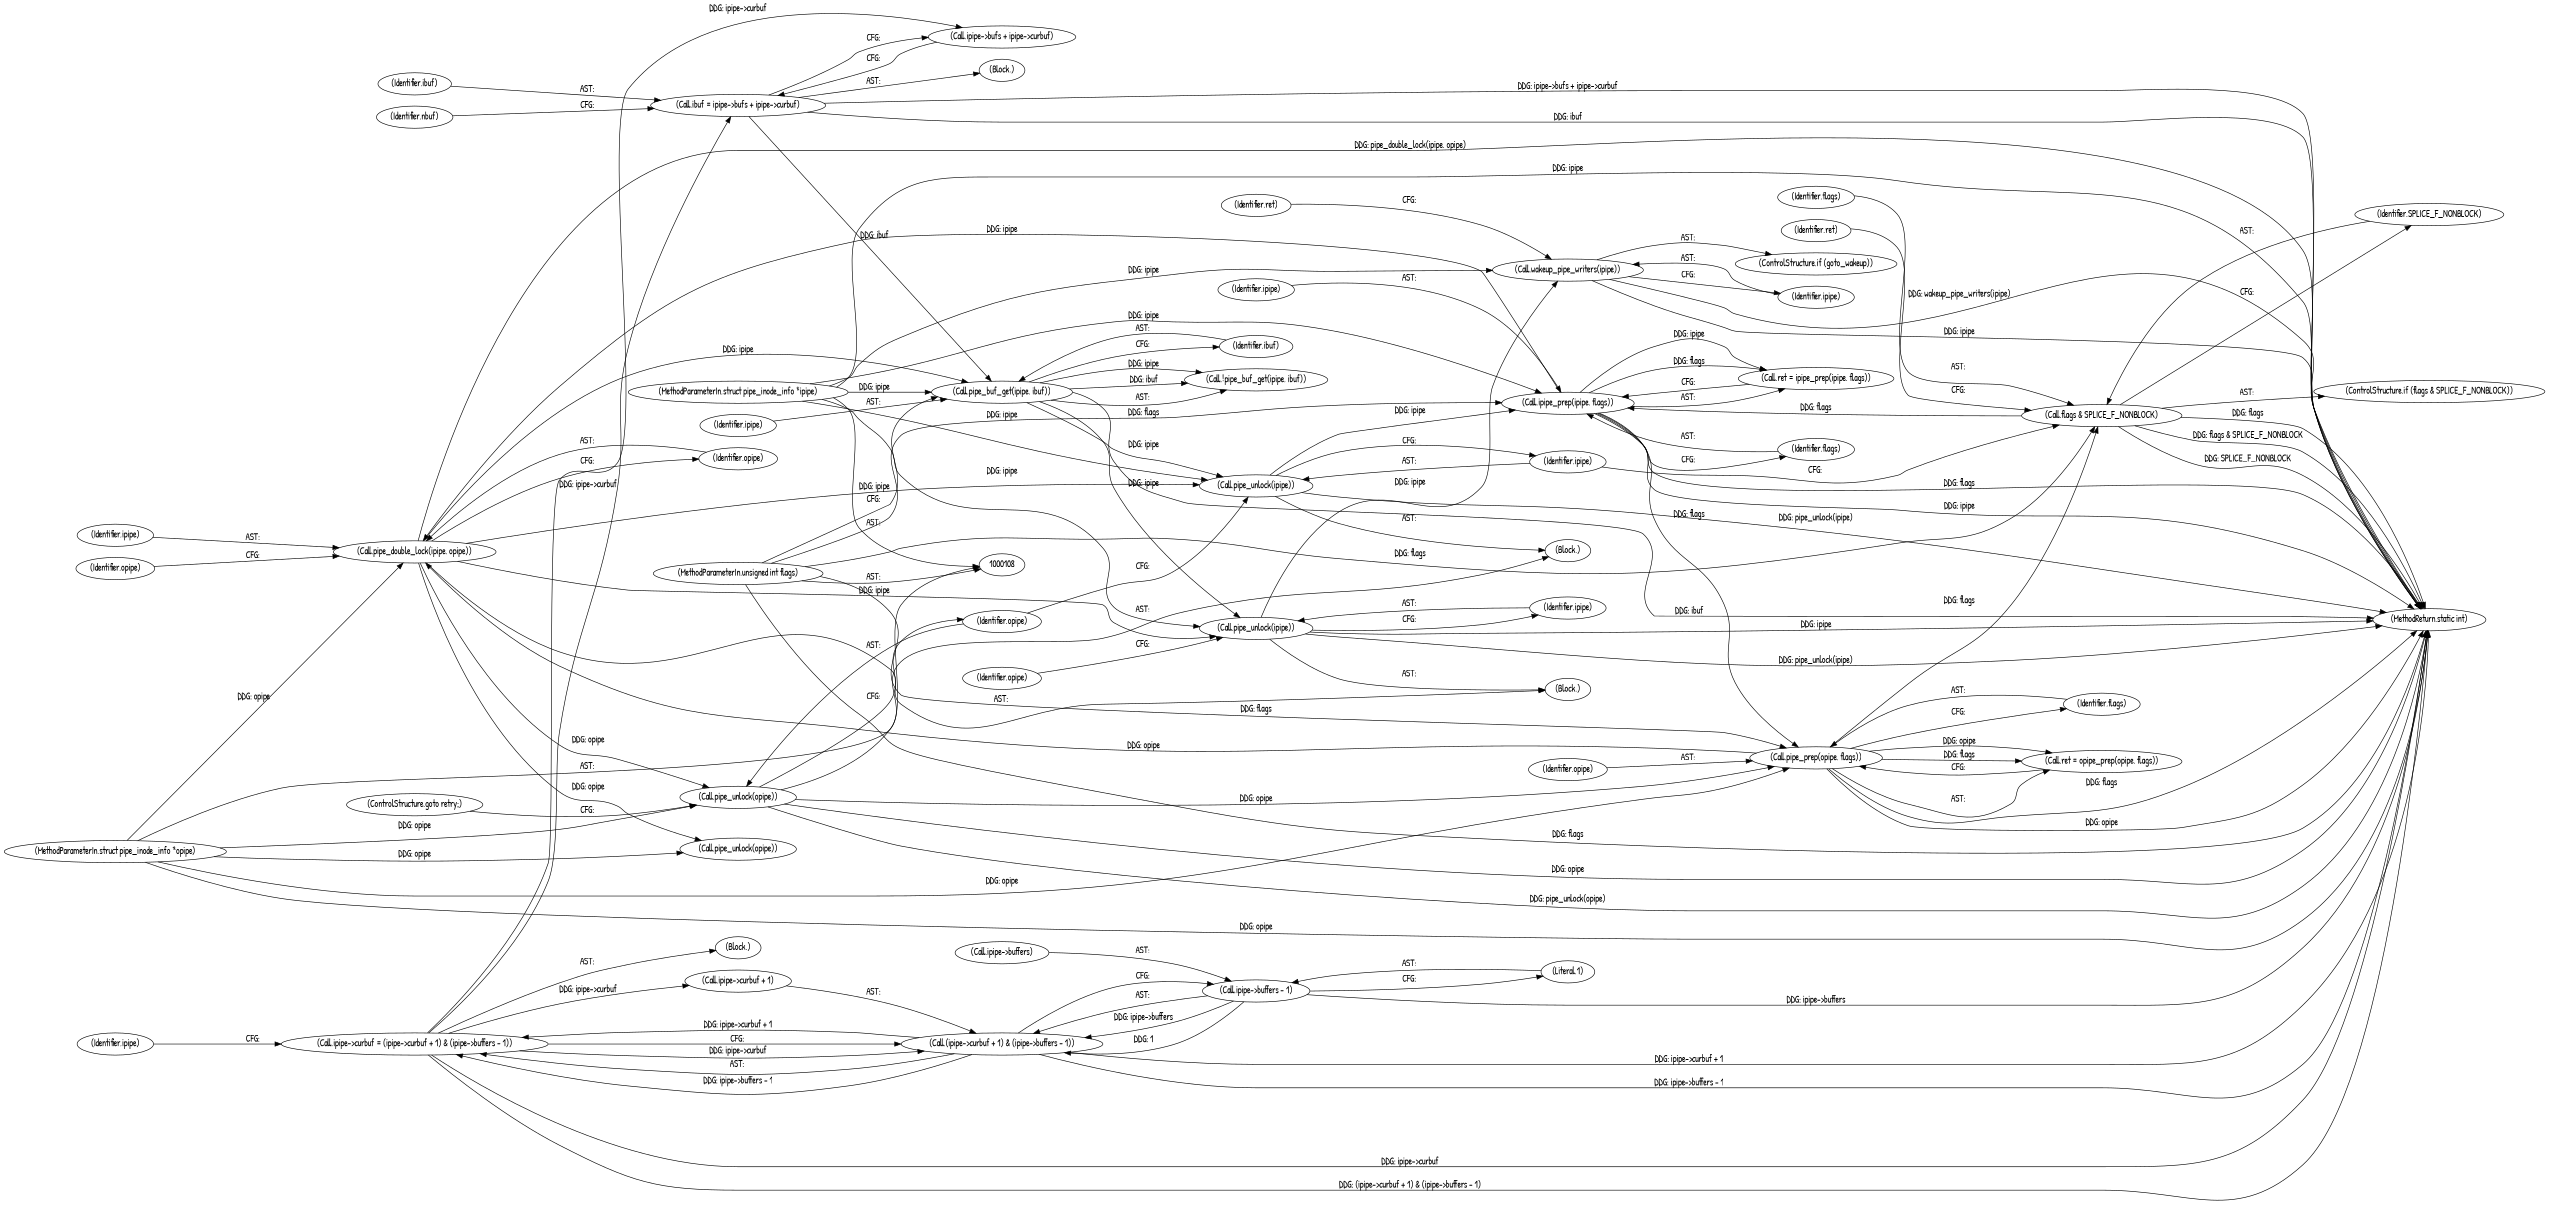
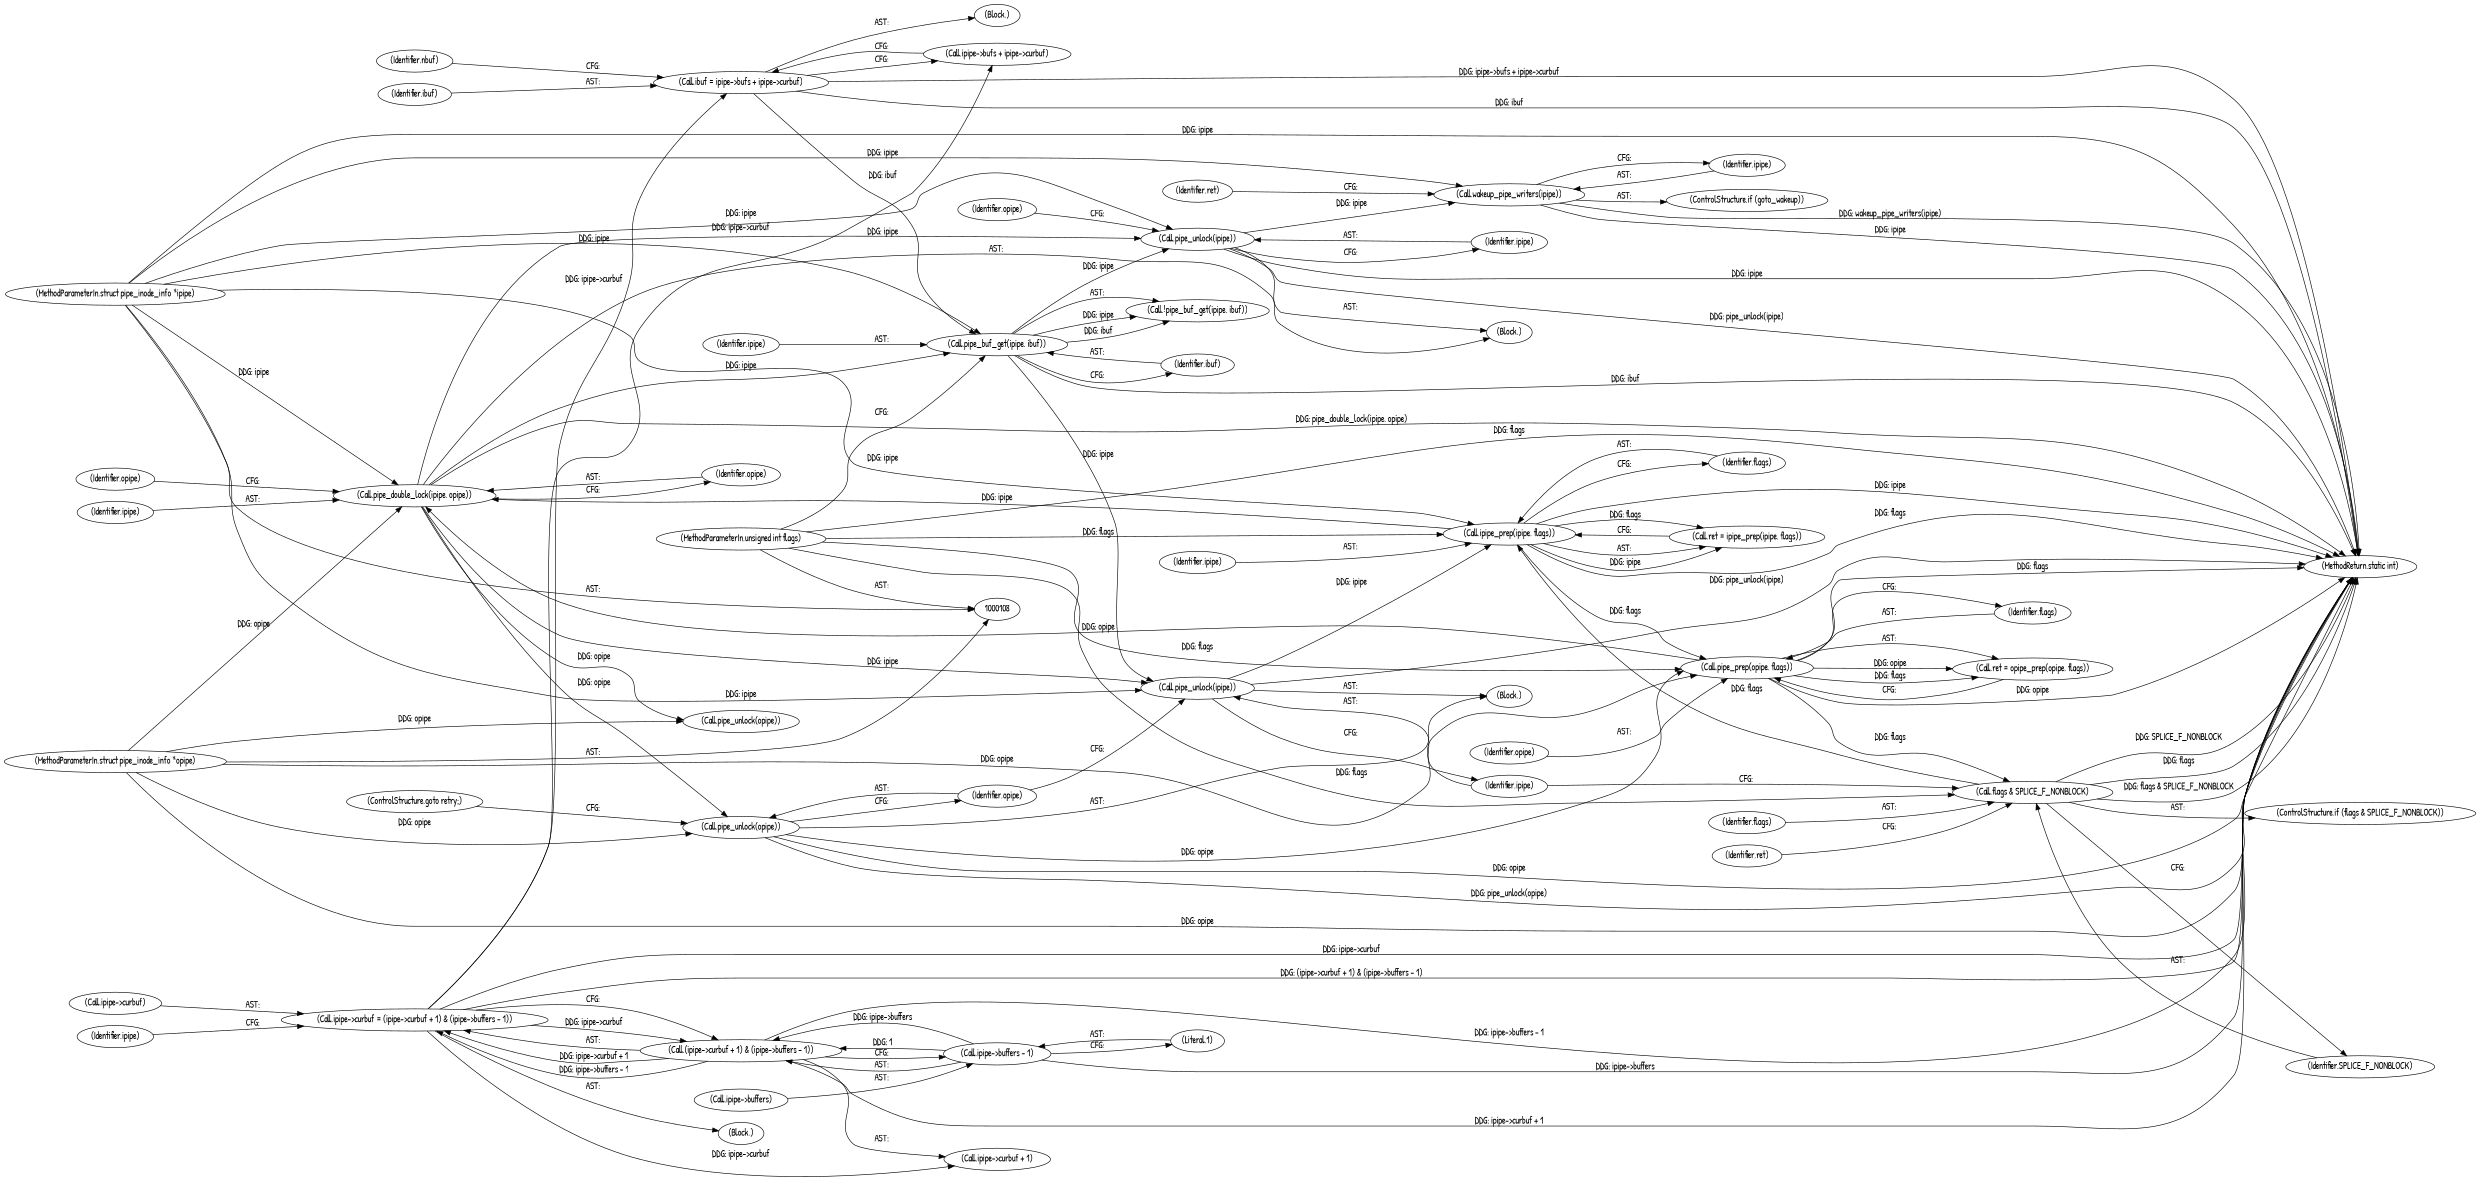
none -> (263, 393)
(880, 1002) -> (847, 1134)
none -> (115, 1003)
